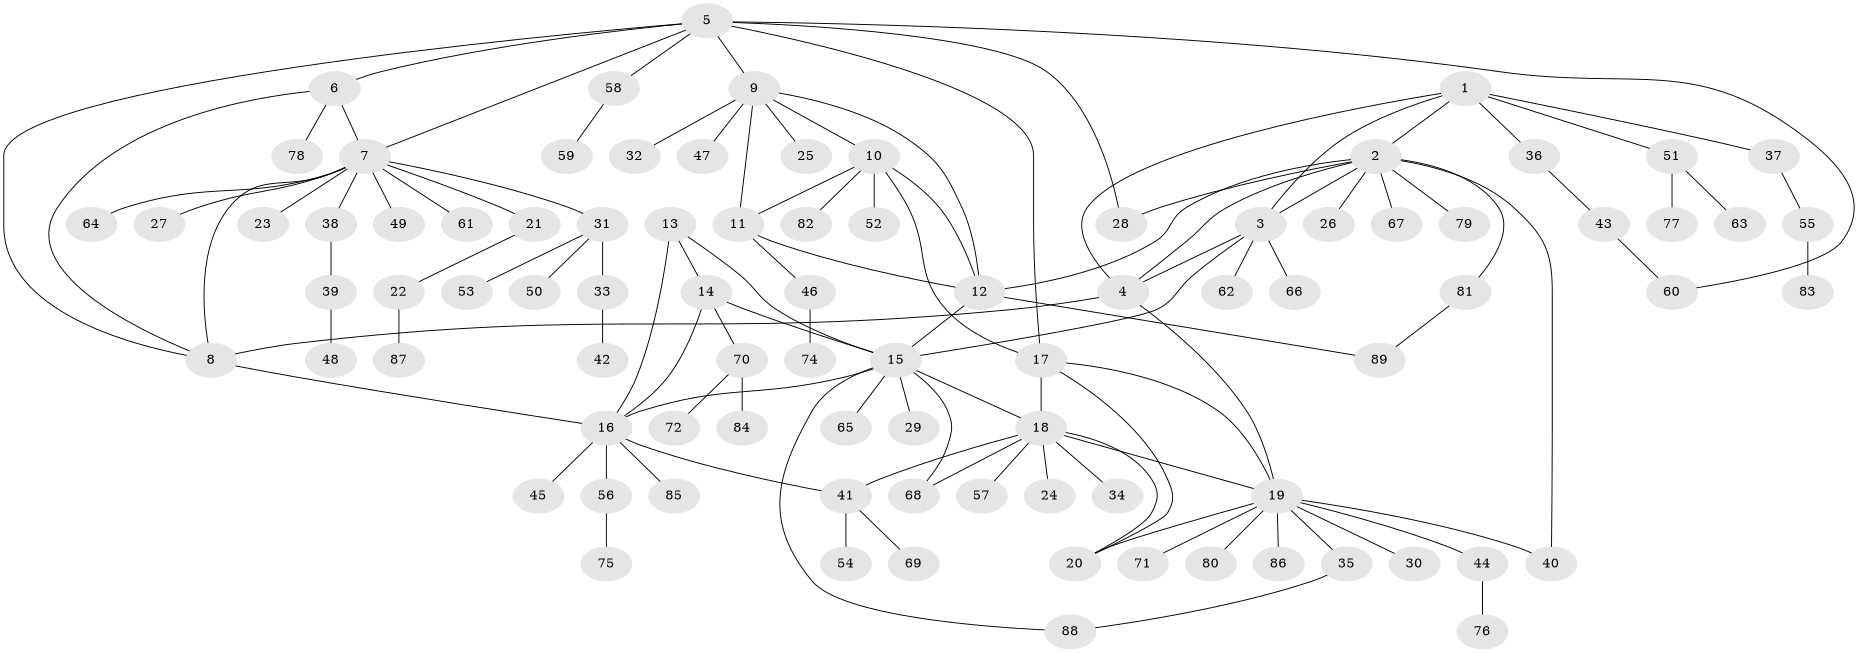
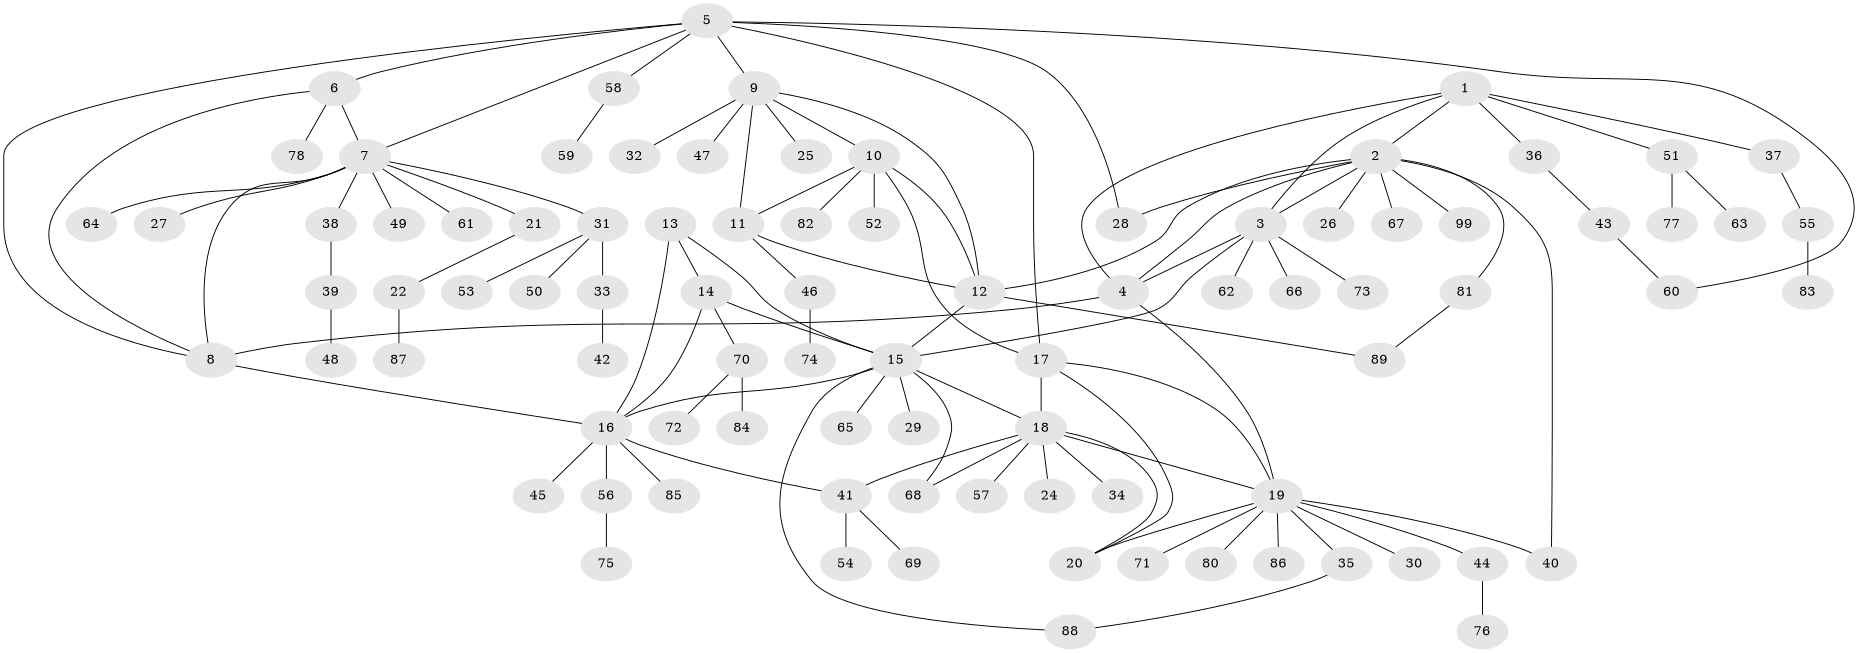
(263, 224) -> none
(1465, 224) -> (1465, 224)
none -> (1363, 292)
